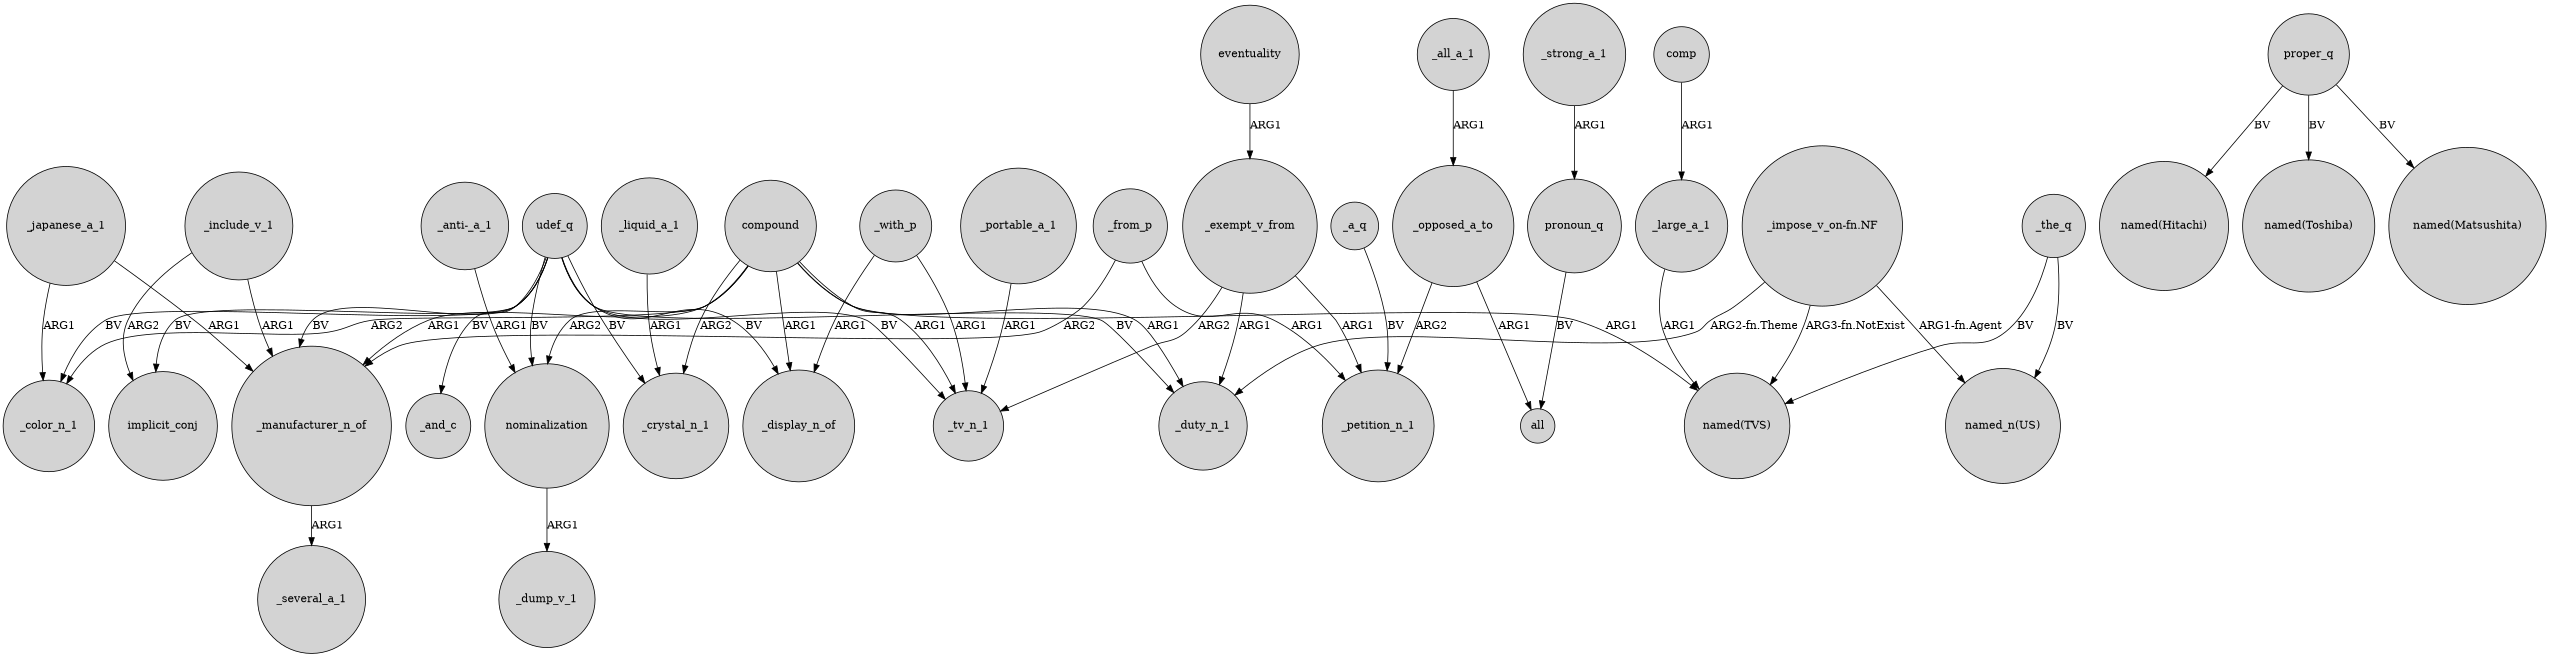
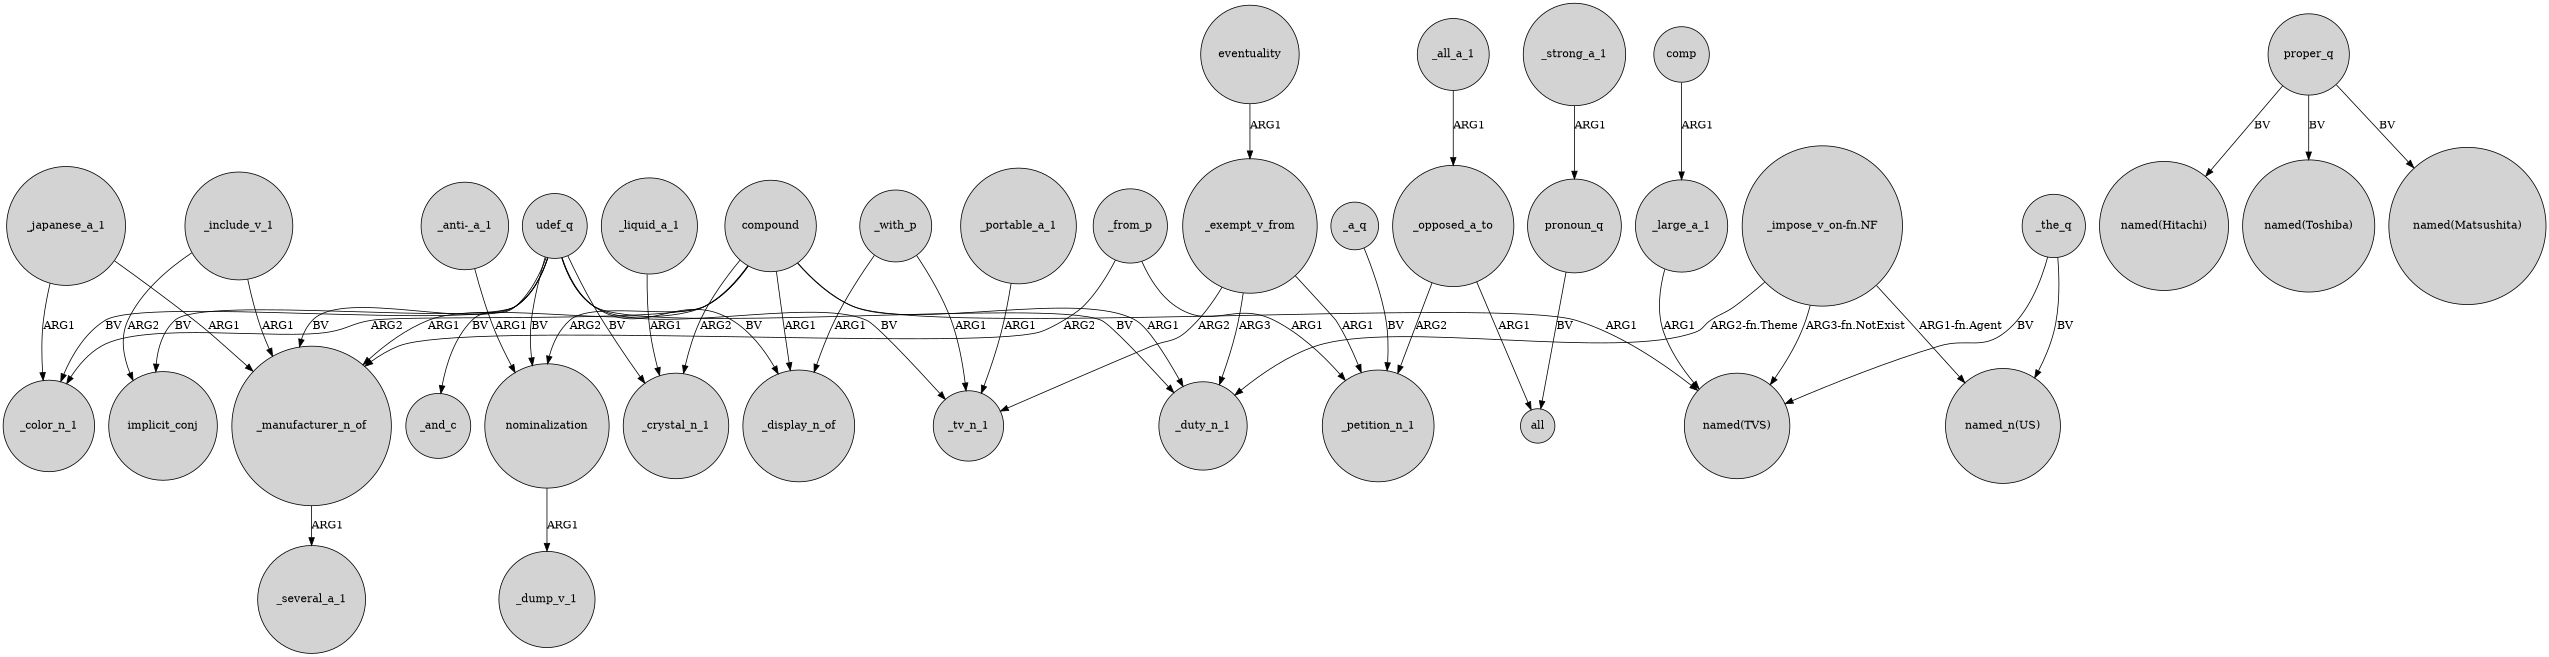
(903, 322) -> none
(1255, 326) -> (1255, 326)
